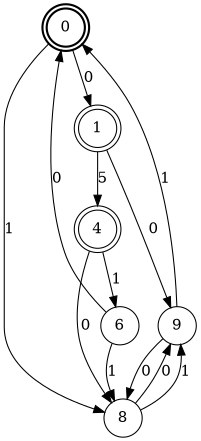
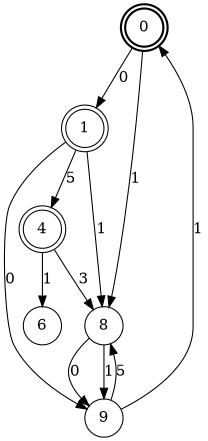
(53, 194) -> none
(86, 326) -> (84, 280)
(107, 367) -> (94, 224)
(146, 372) -> (121, 372)
